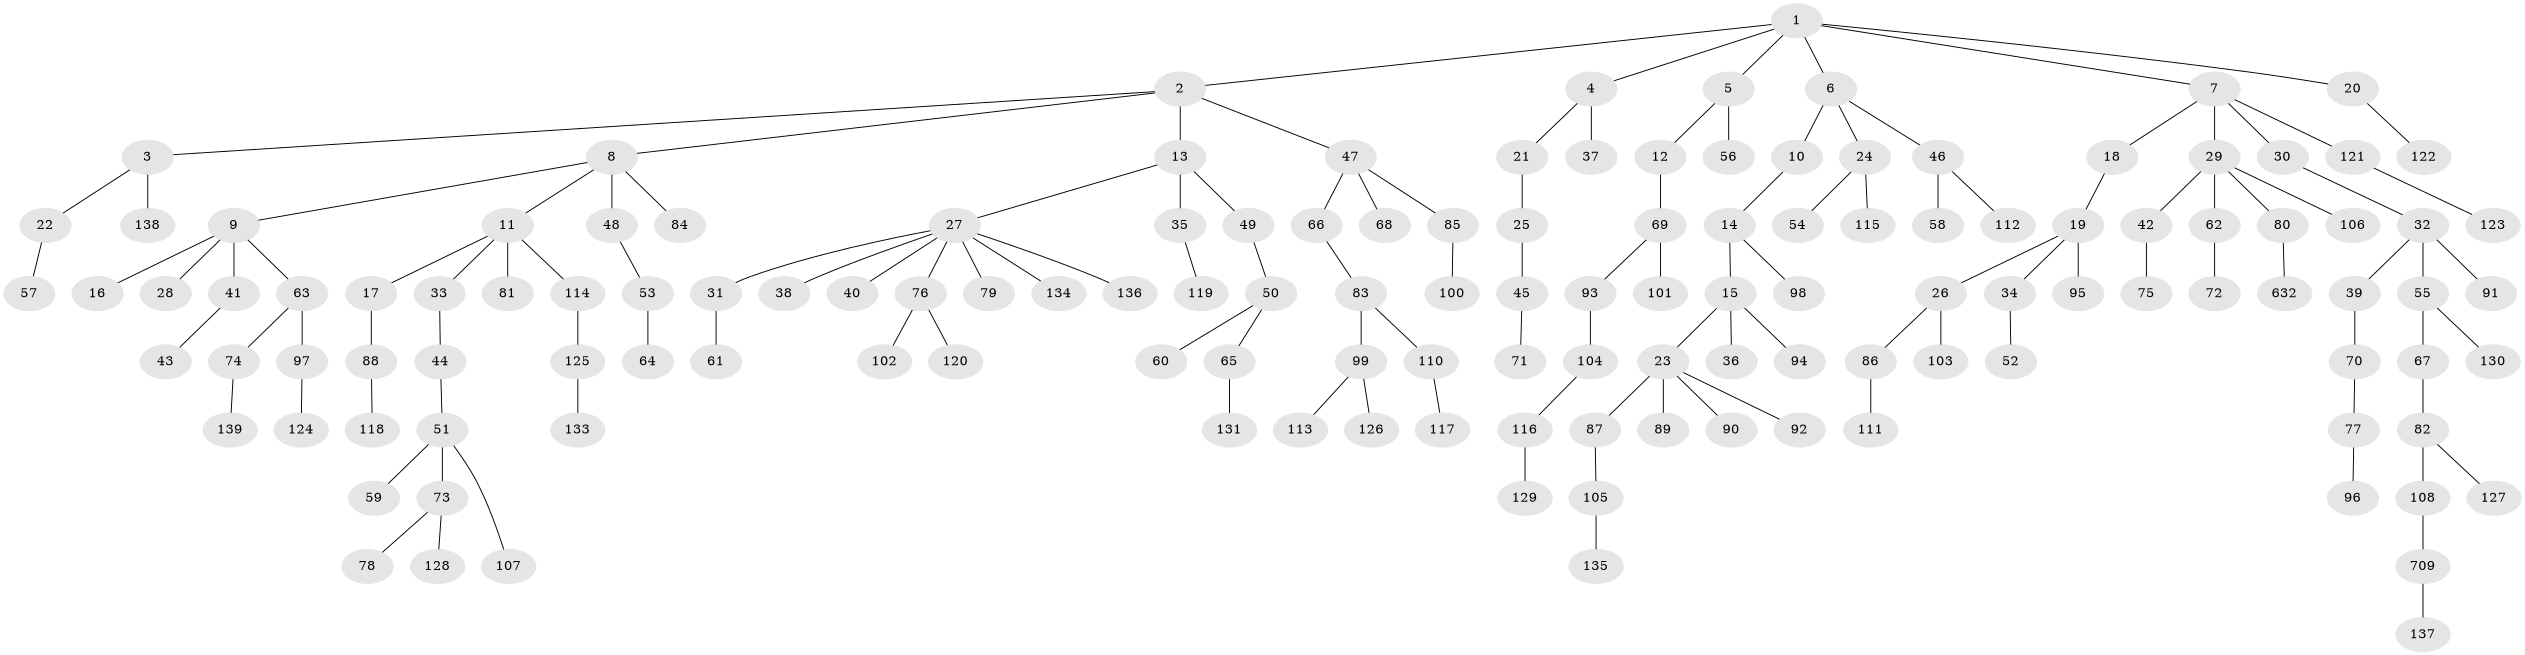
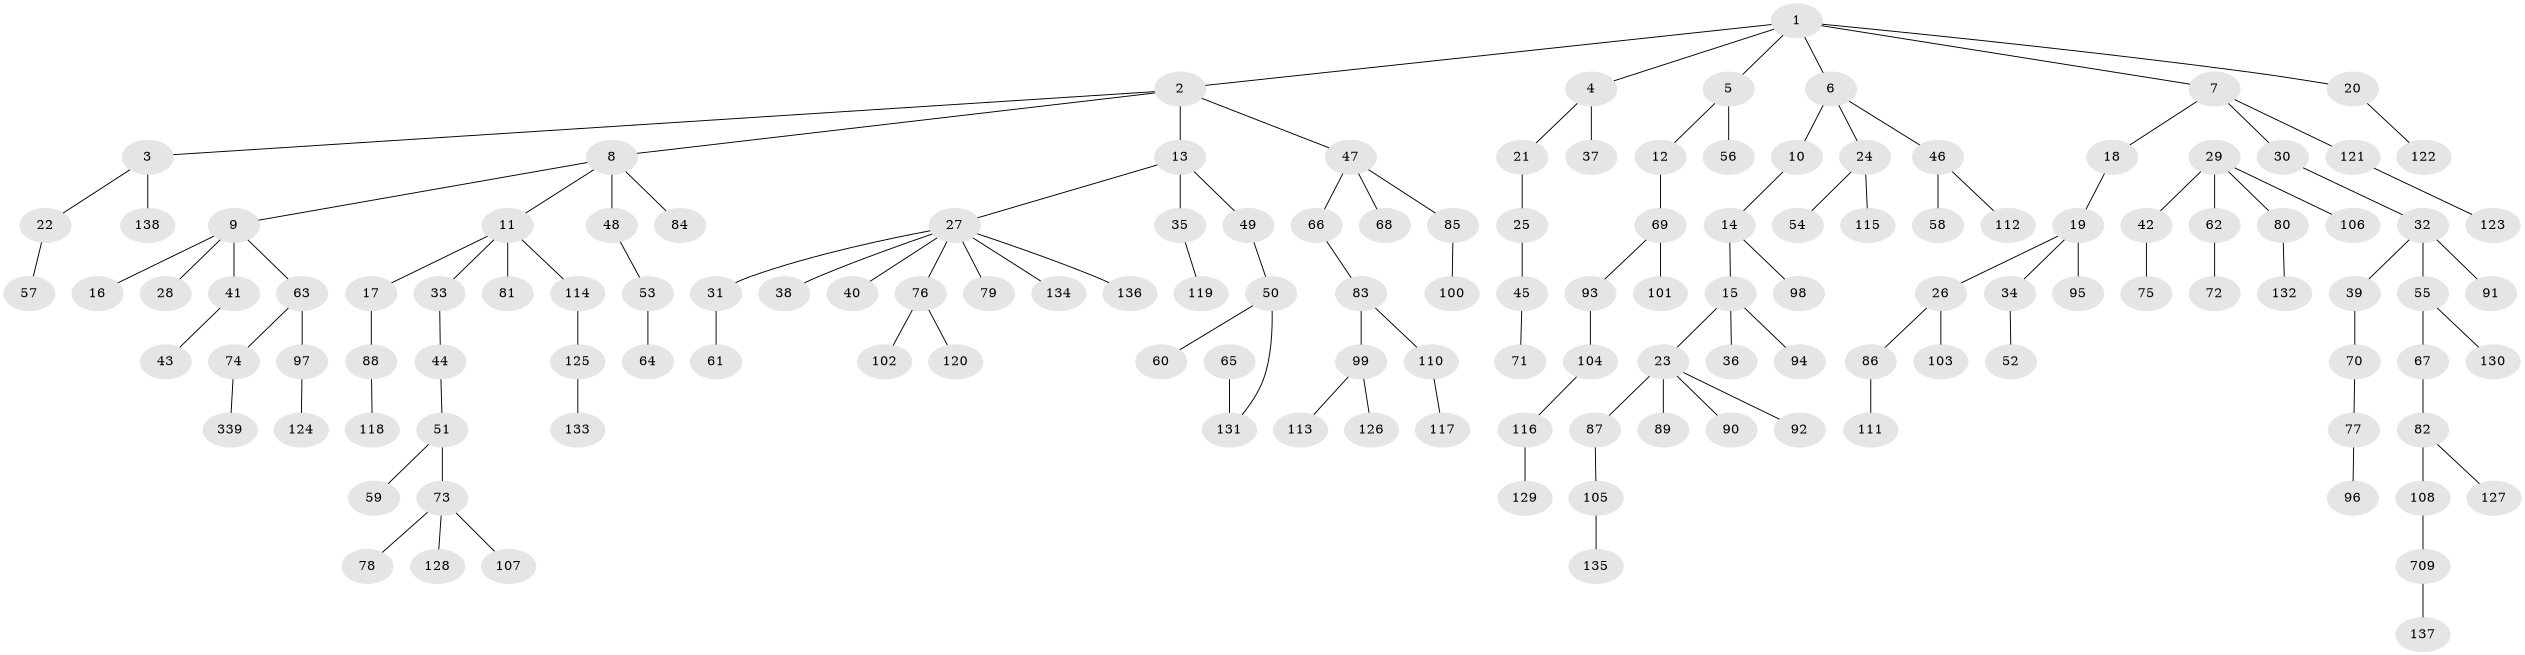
(2215, 123) -> none
(2285, 294) -> (2285, 294)
(1250, 328) -> (1267, 366)
(230, 430) -> (230, 430)
(483, 495) -> (475, 532)
